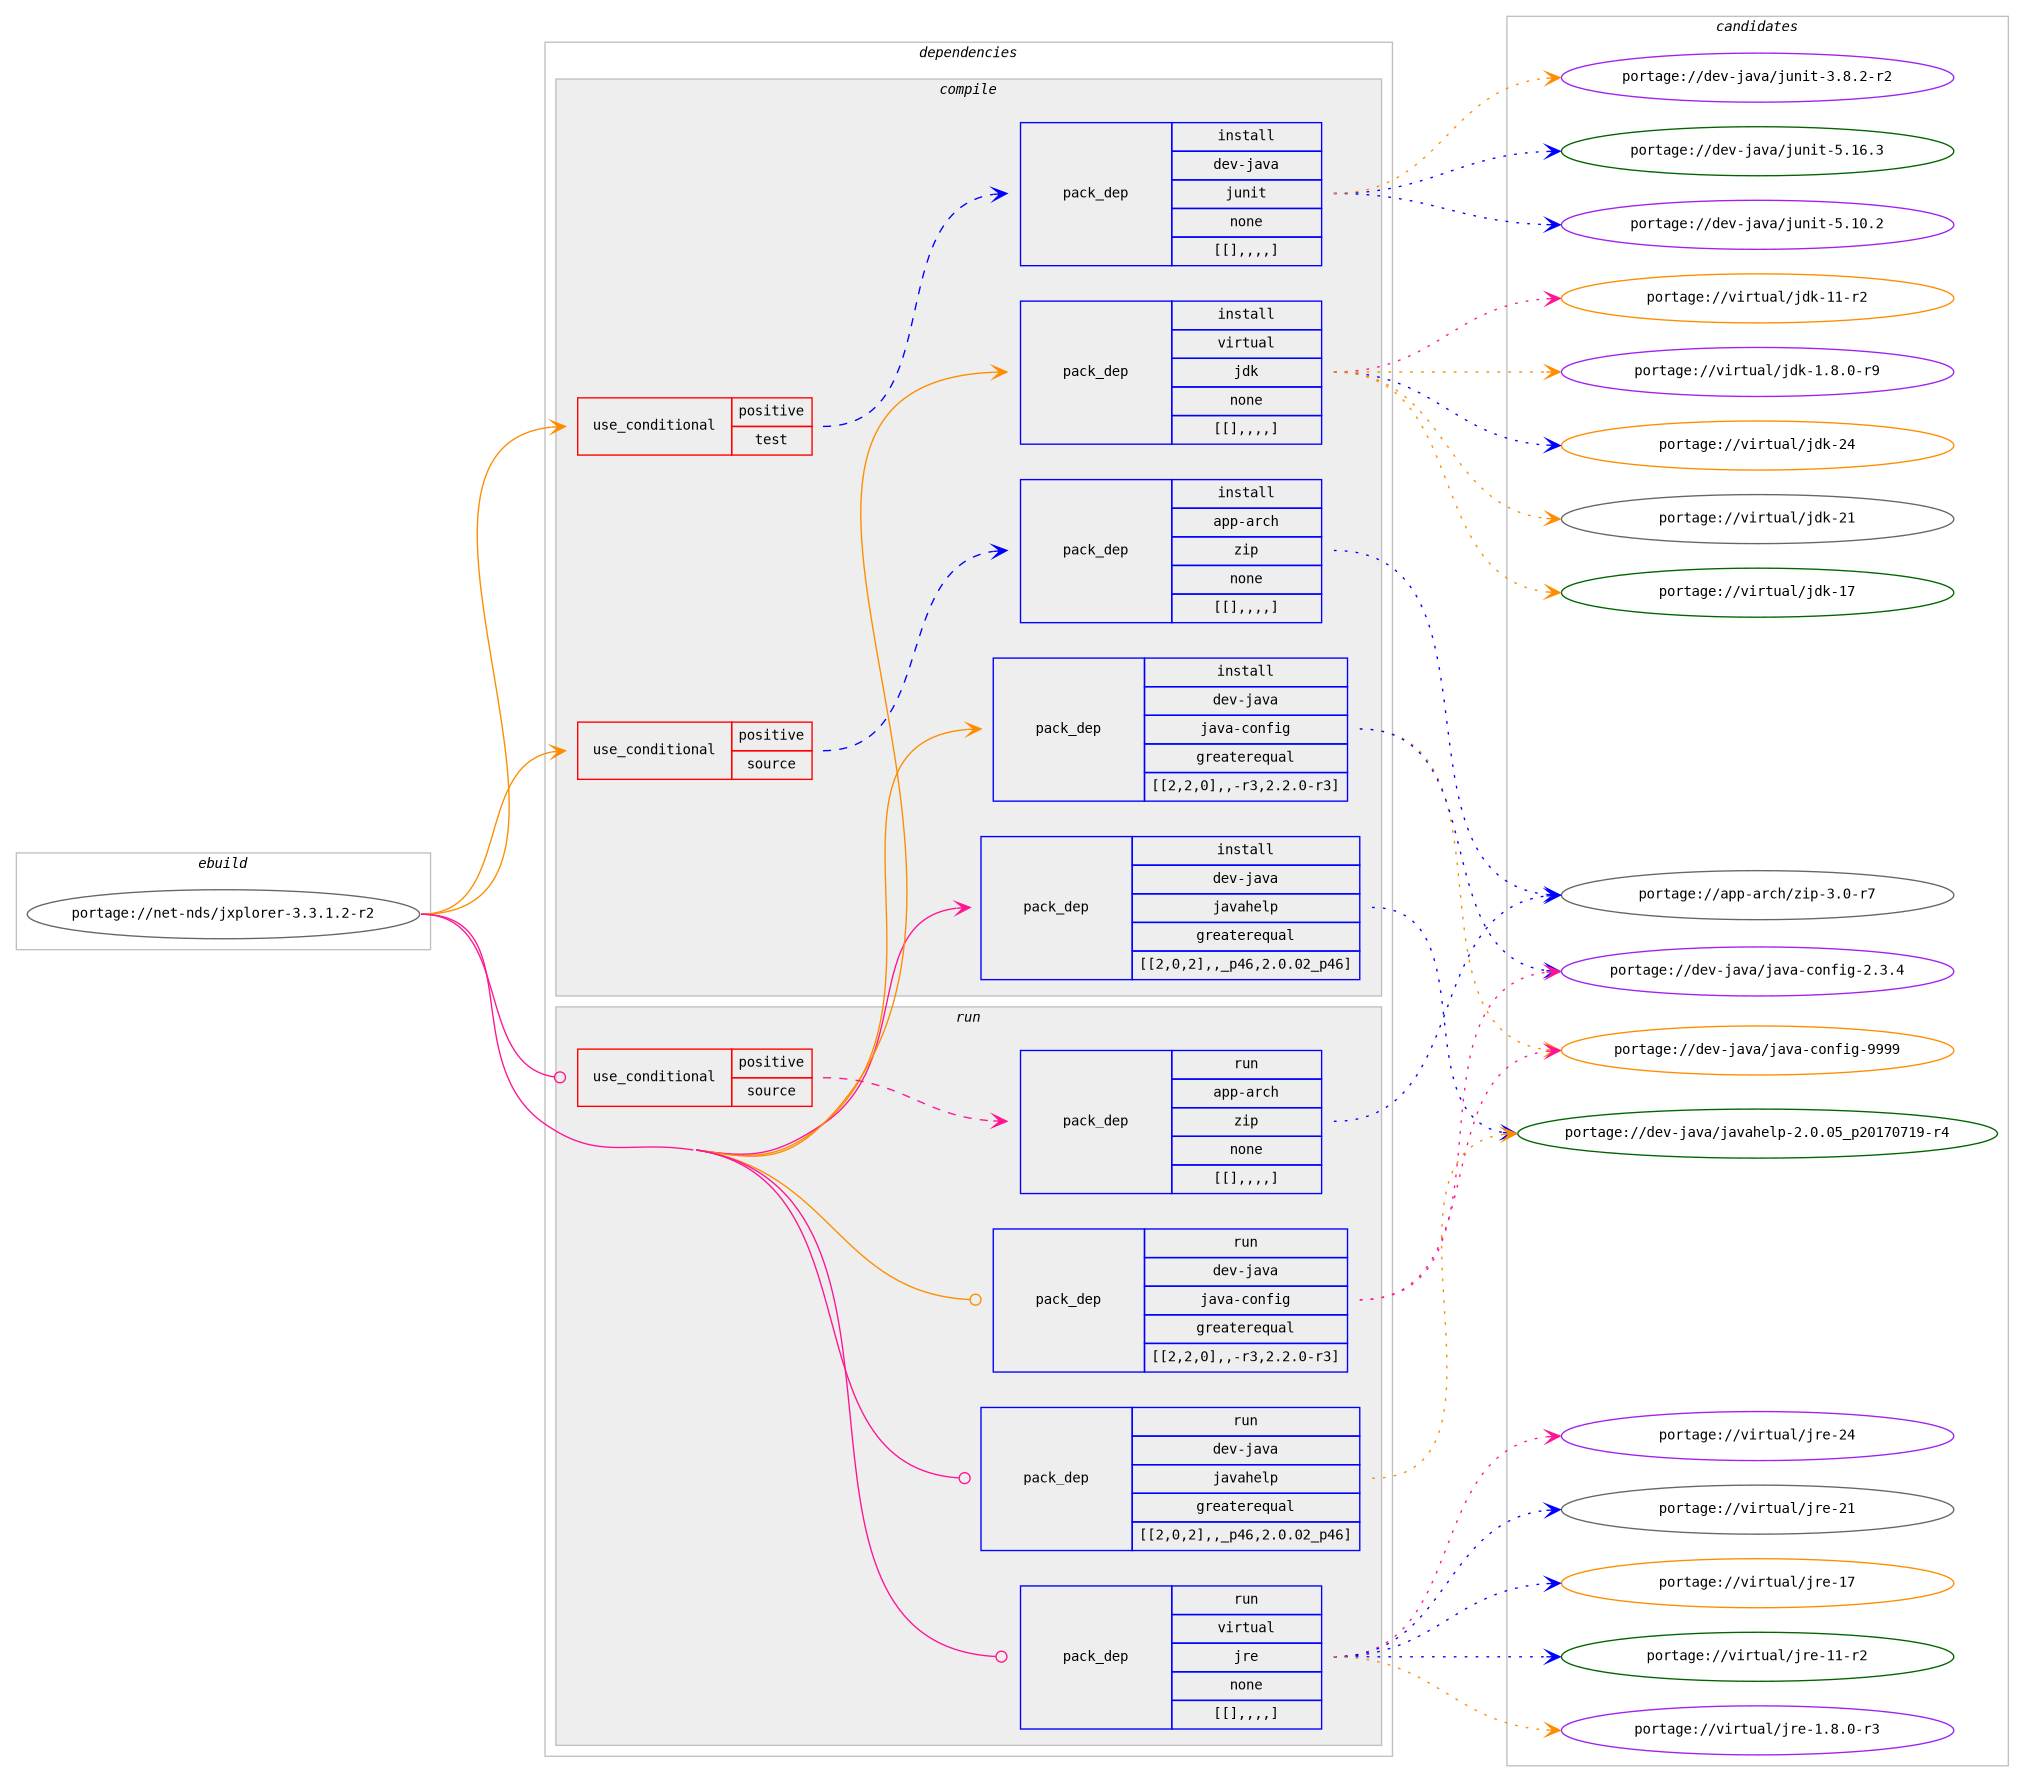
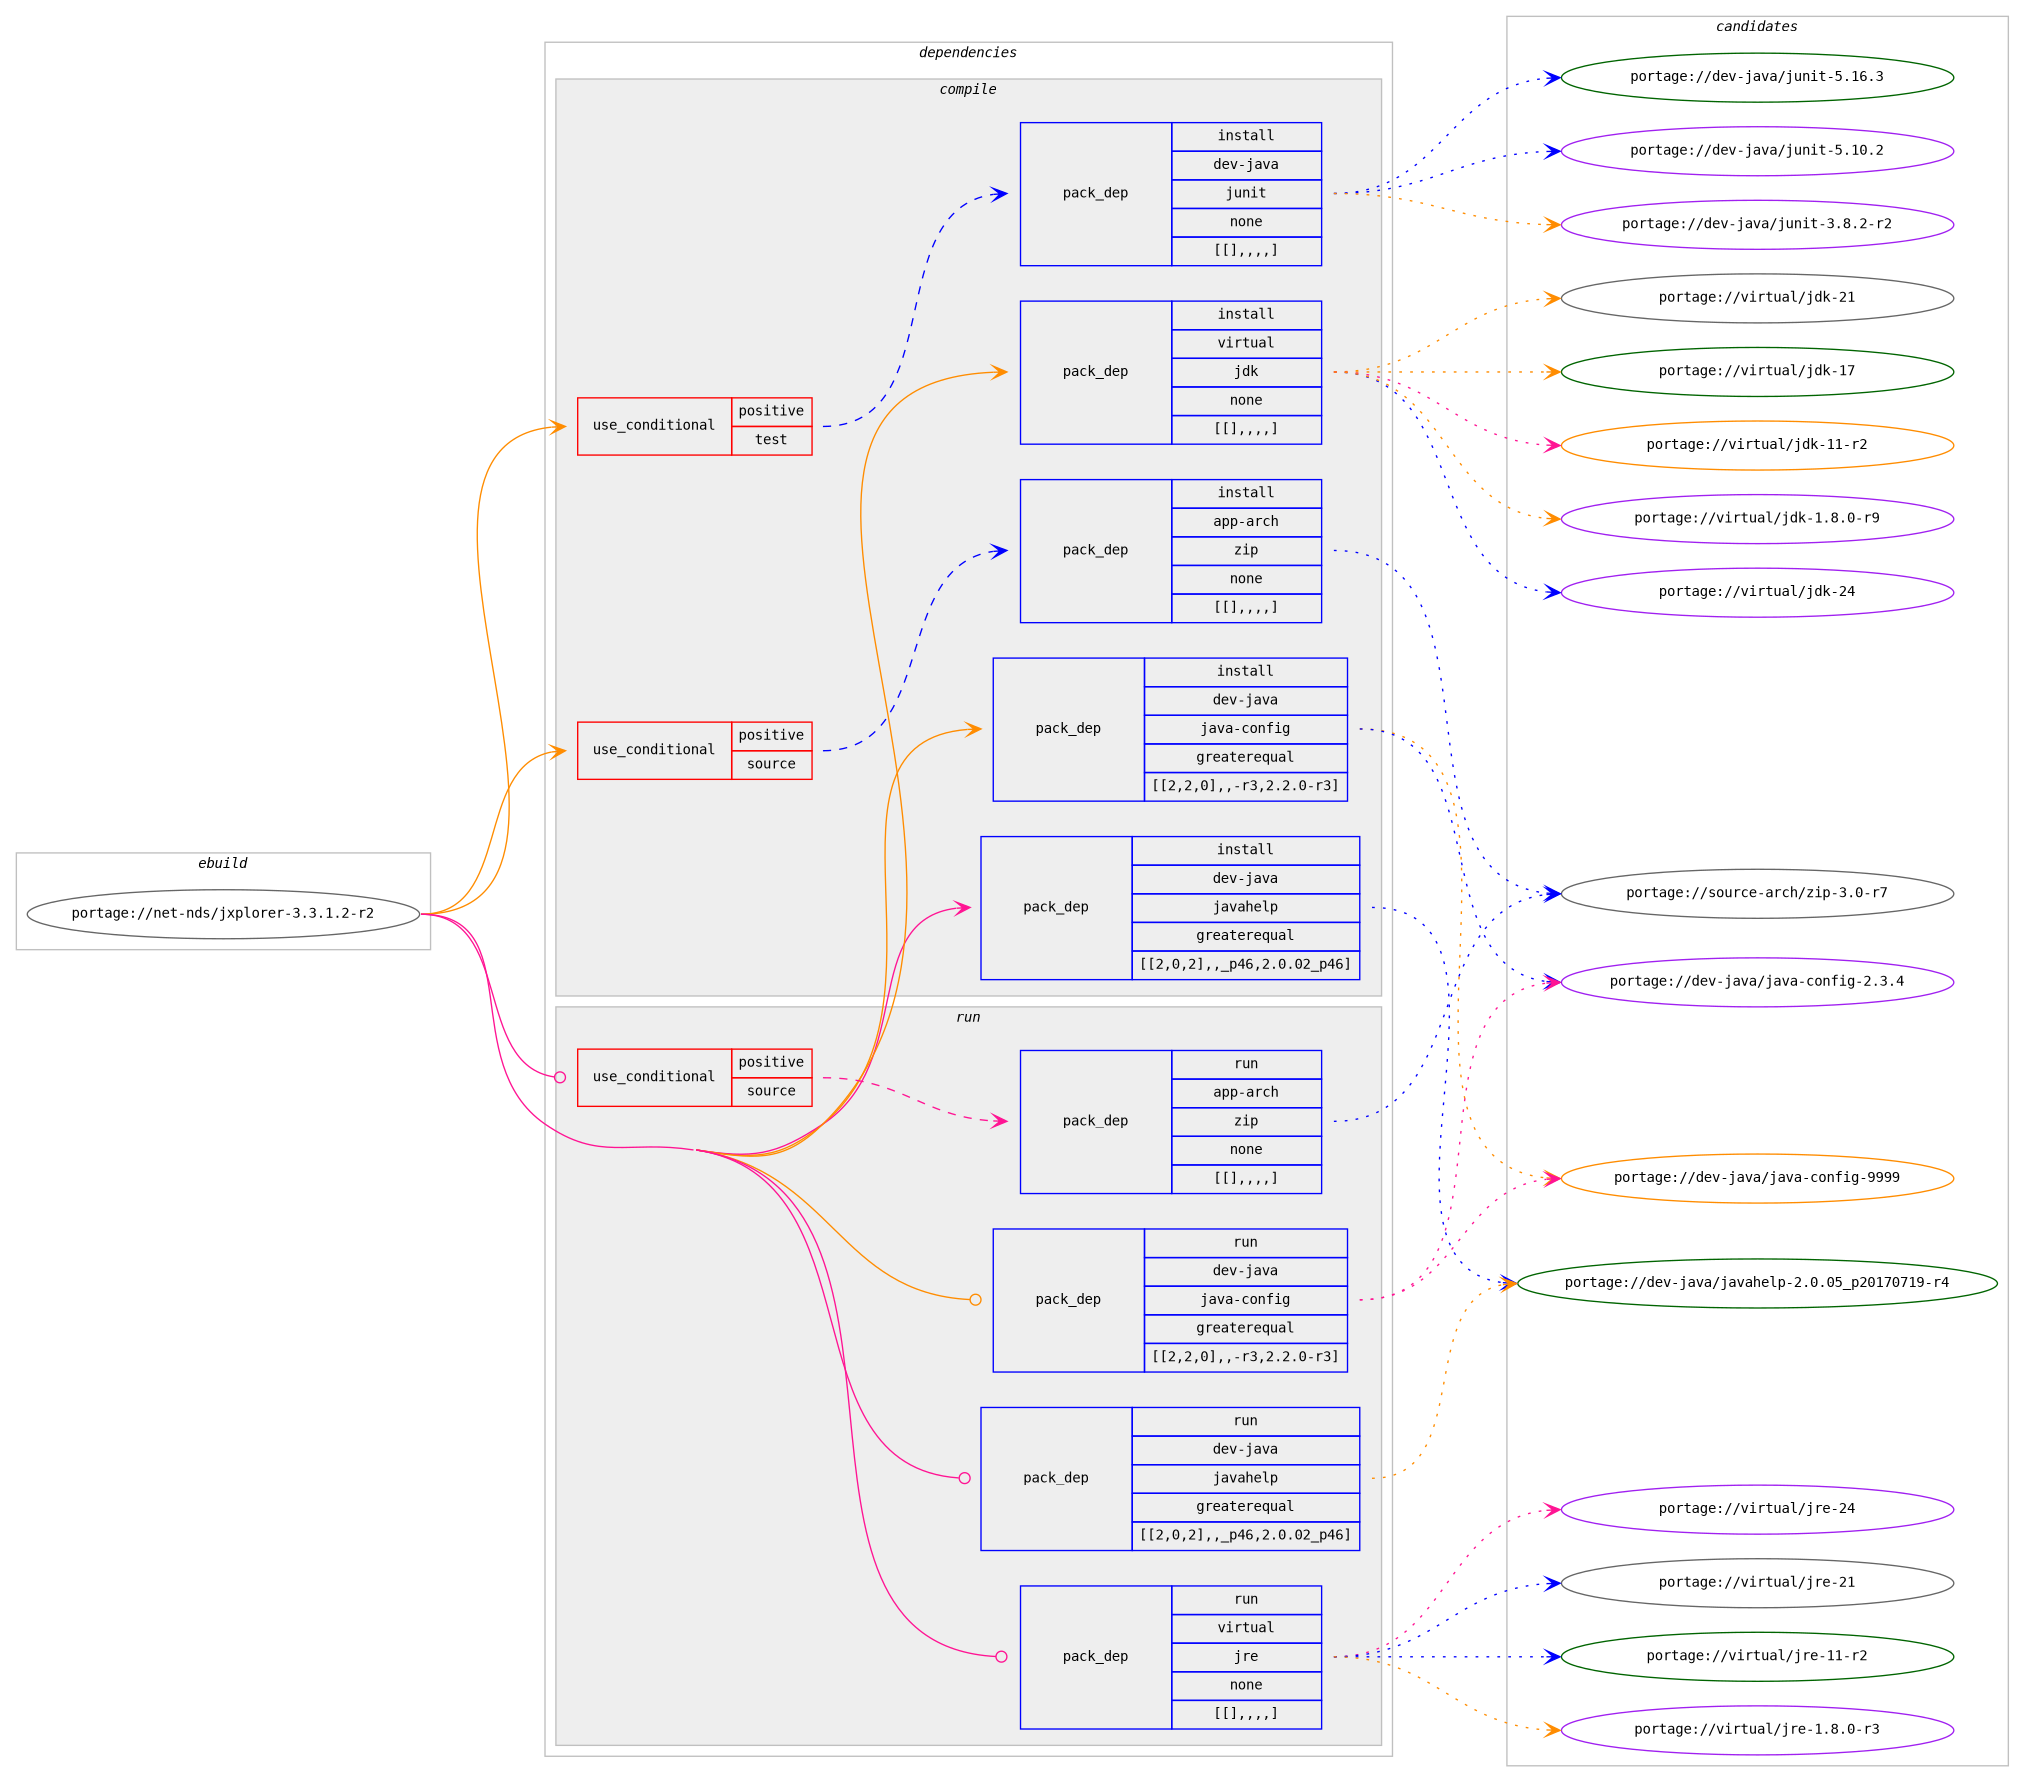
(1758, 446) -> (1758, 593)
(1758, 895) -> (1758, 894)
(1758, 1583) -> none
